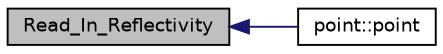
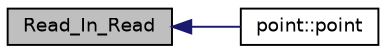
(118, 27) -> (90, 27)
